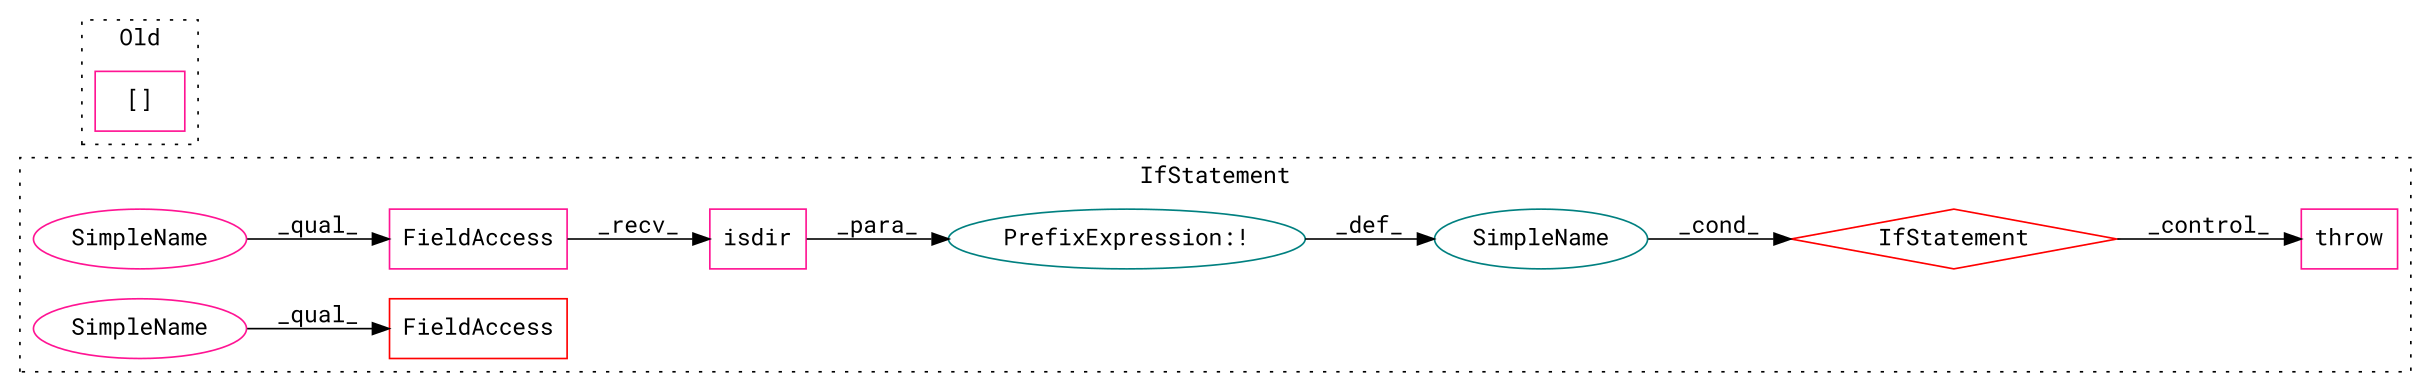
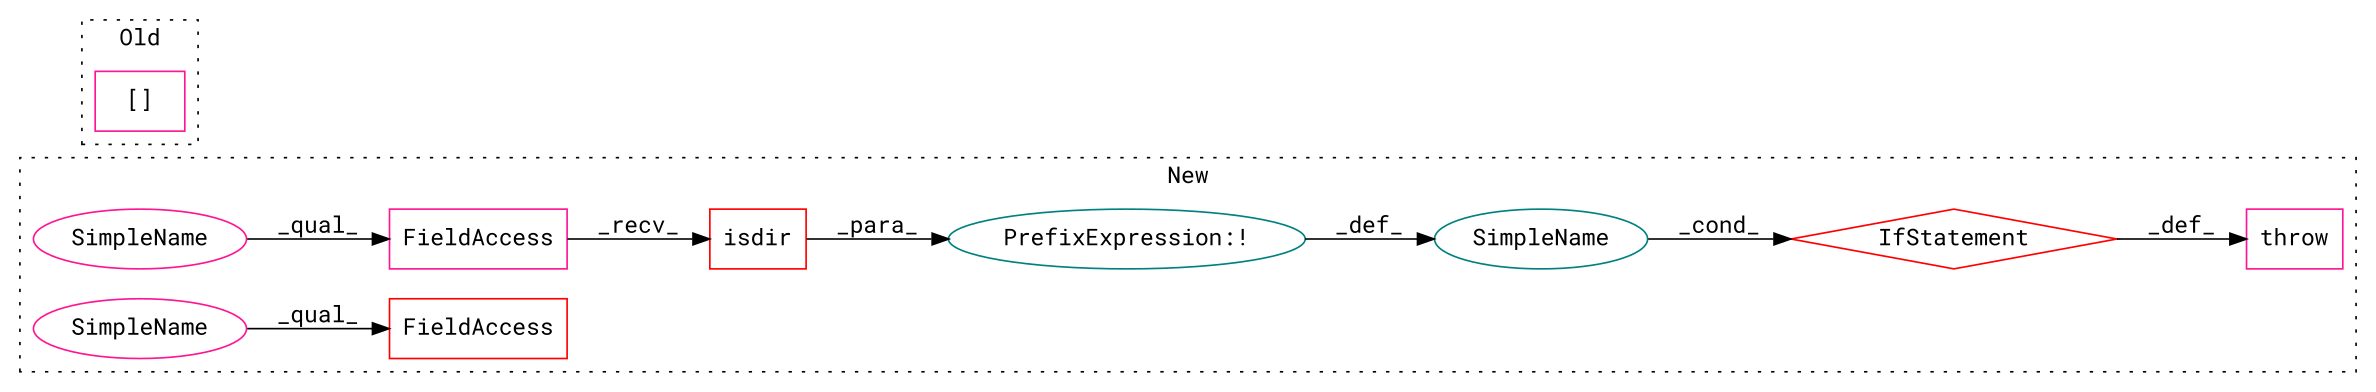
(1215, 177) -> (1188, 177)
(2209, 227) -> (2182, 227)
(758, 239) -> (758, 239)
